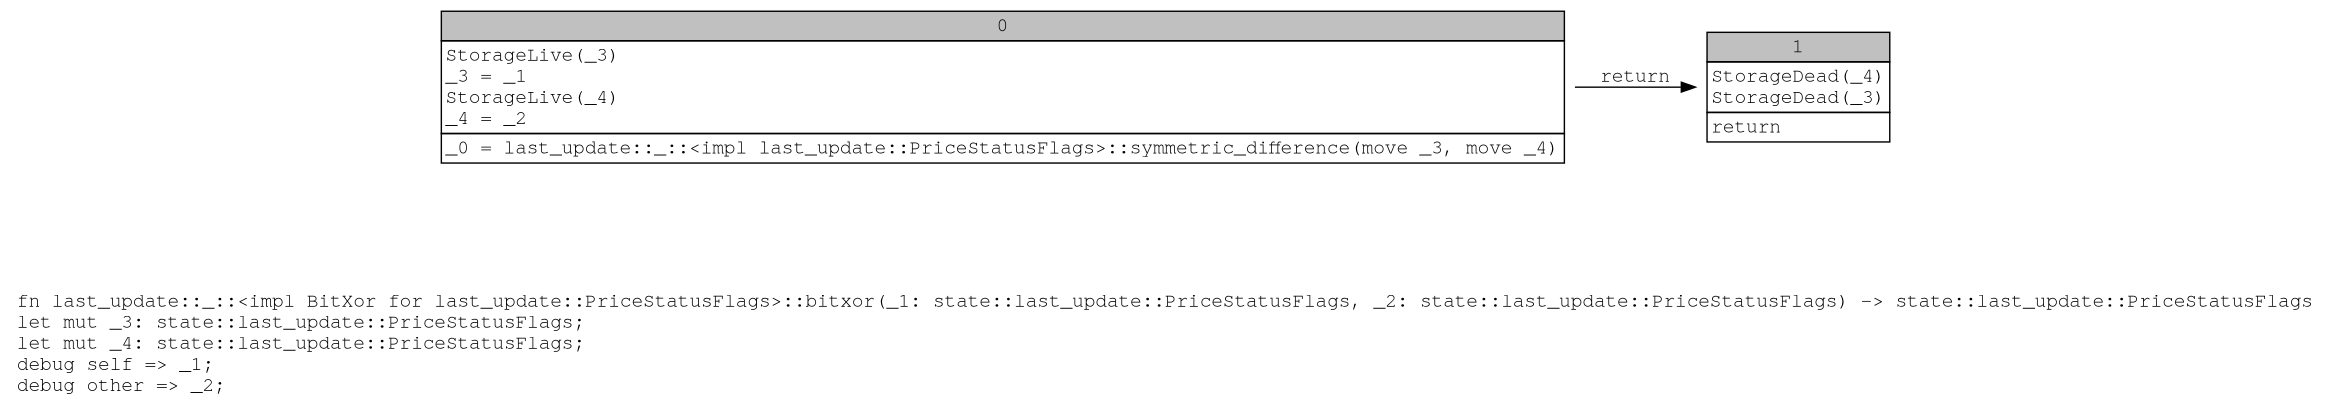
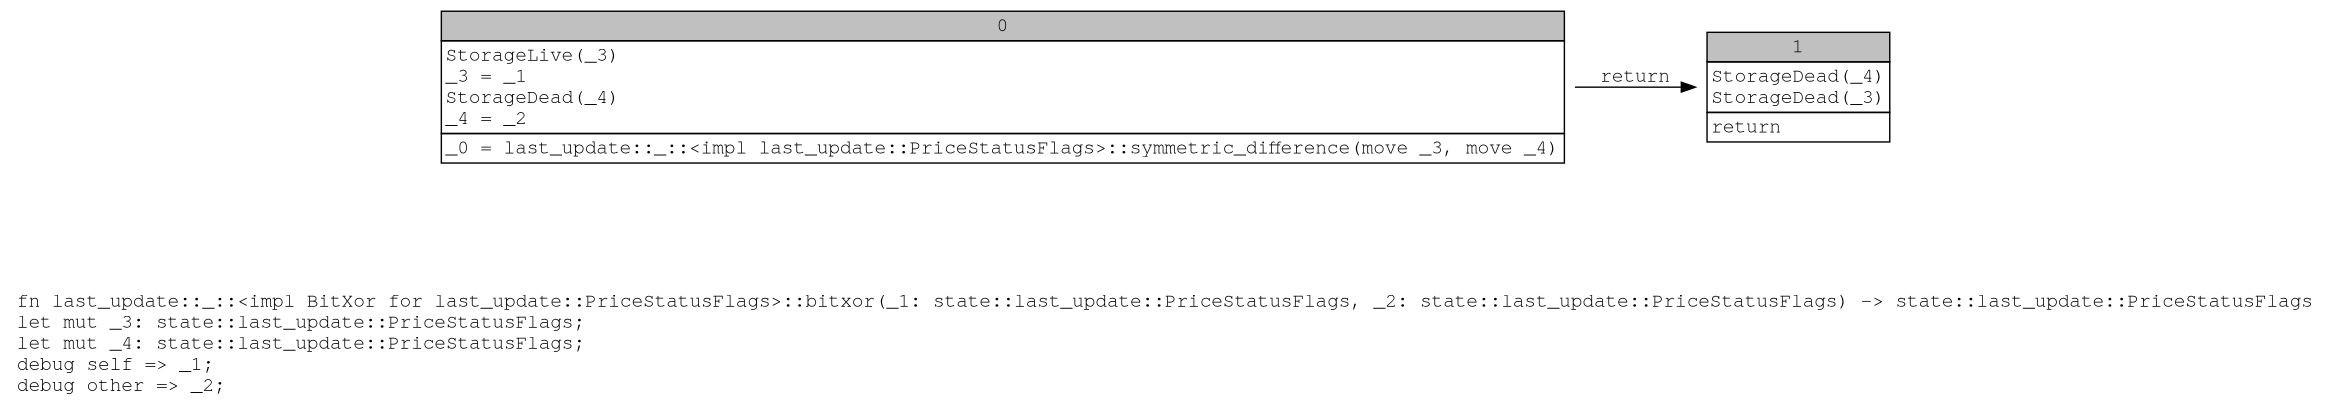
(533, 97) -> (533, 97)
